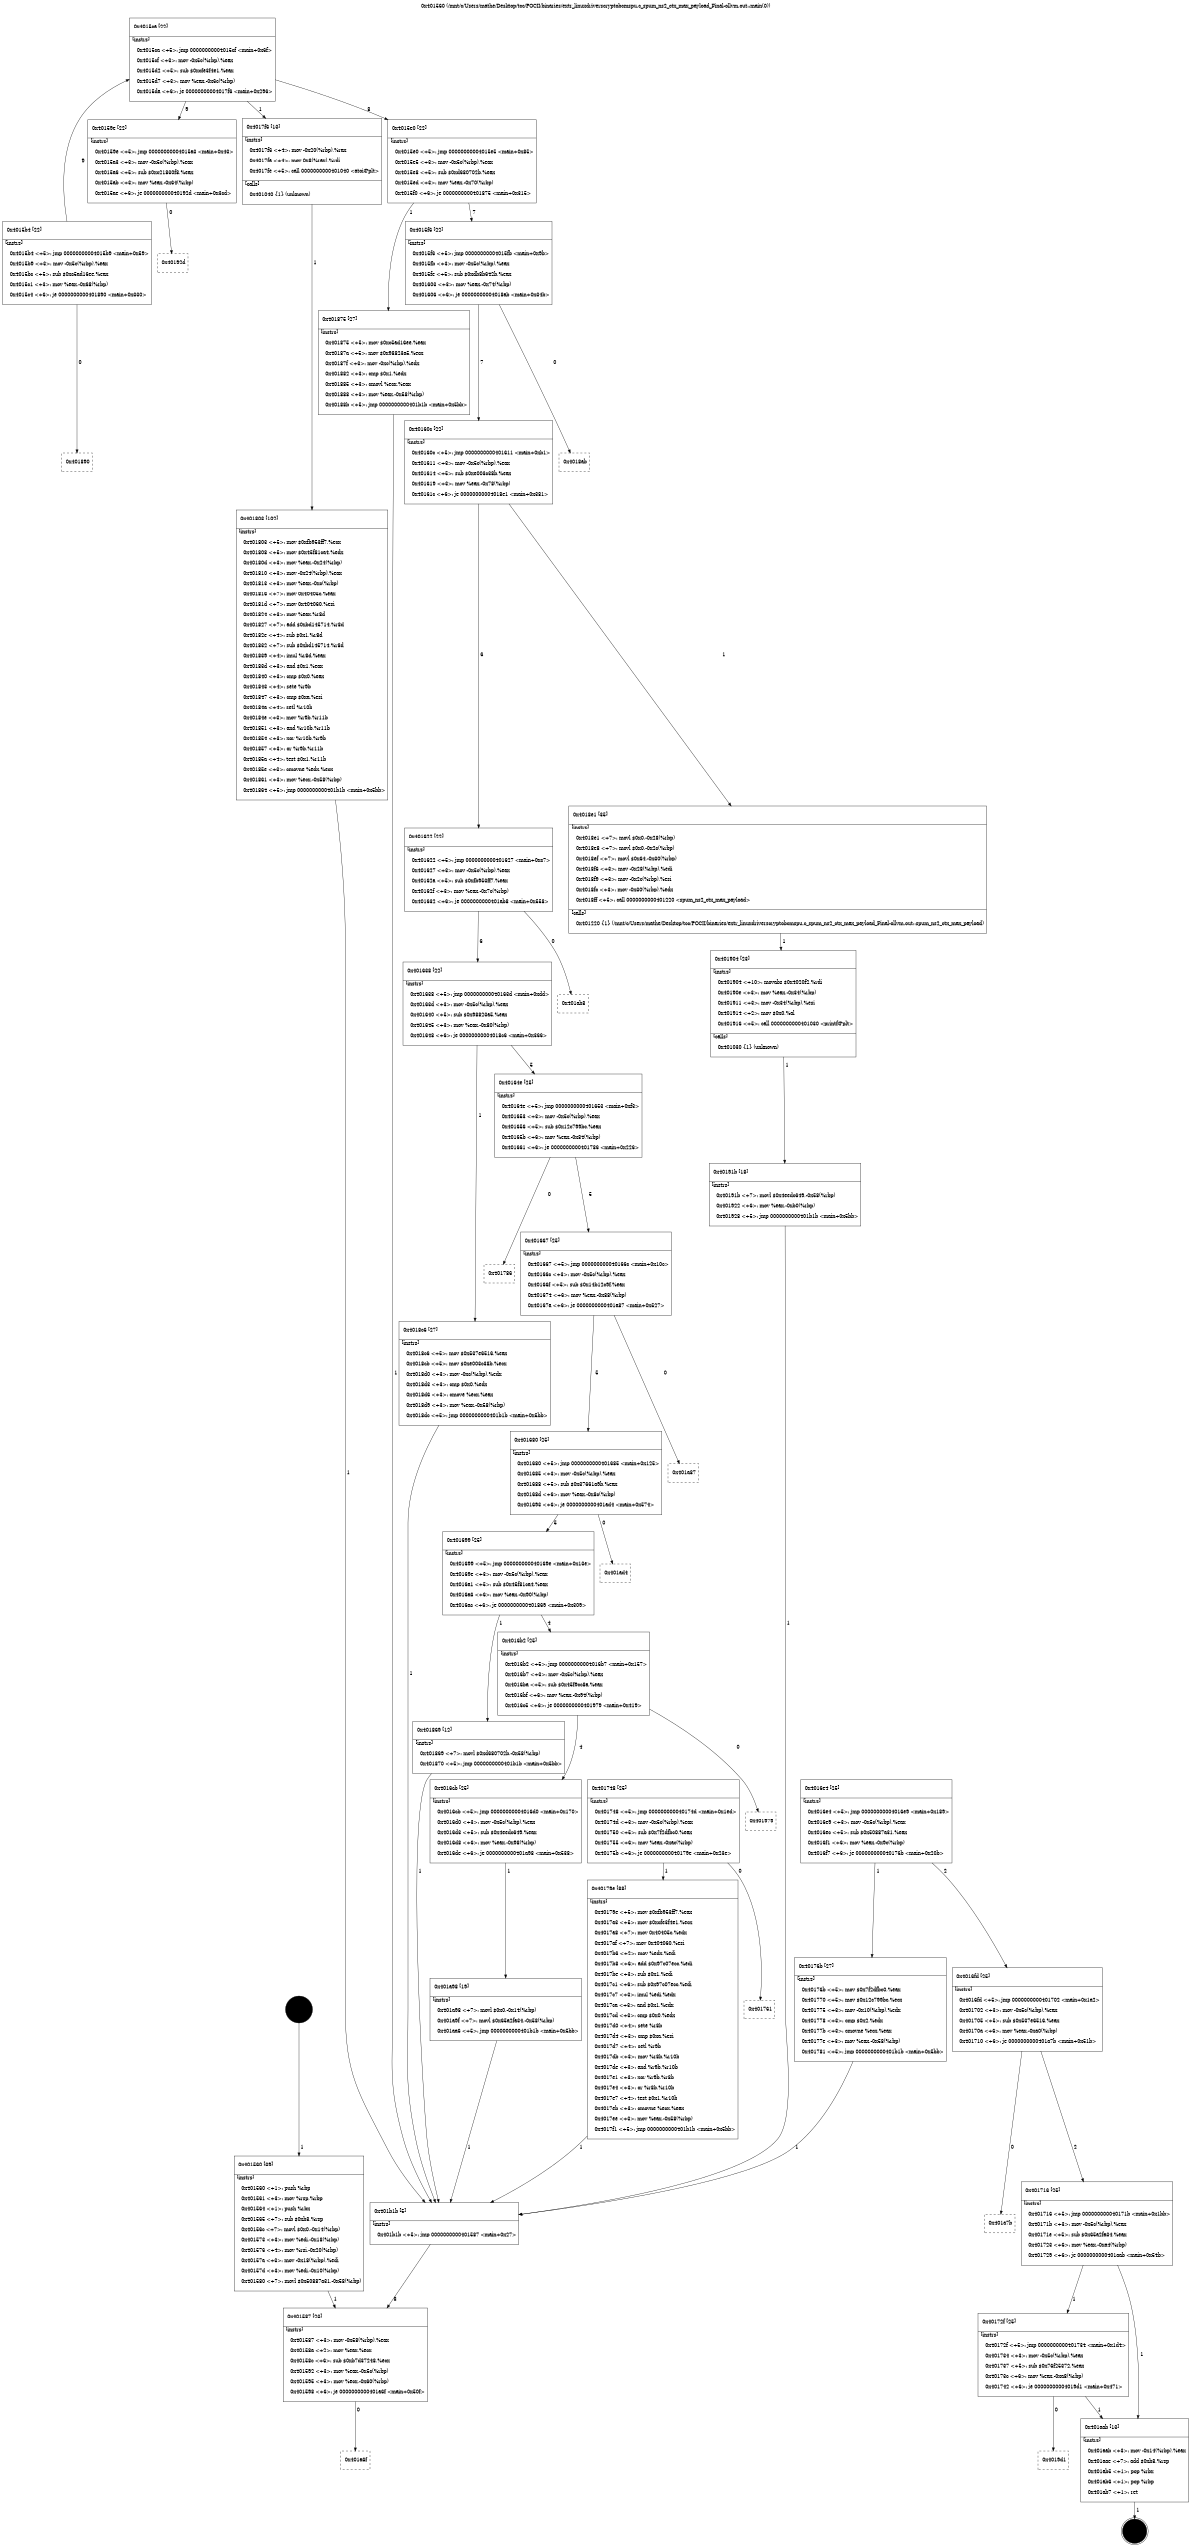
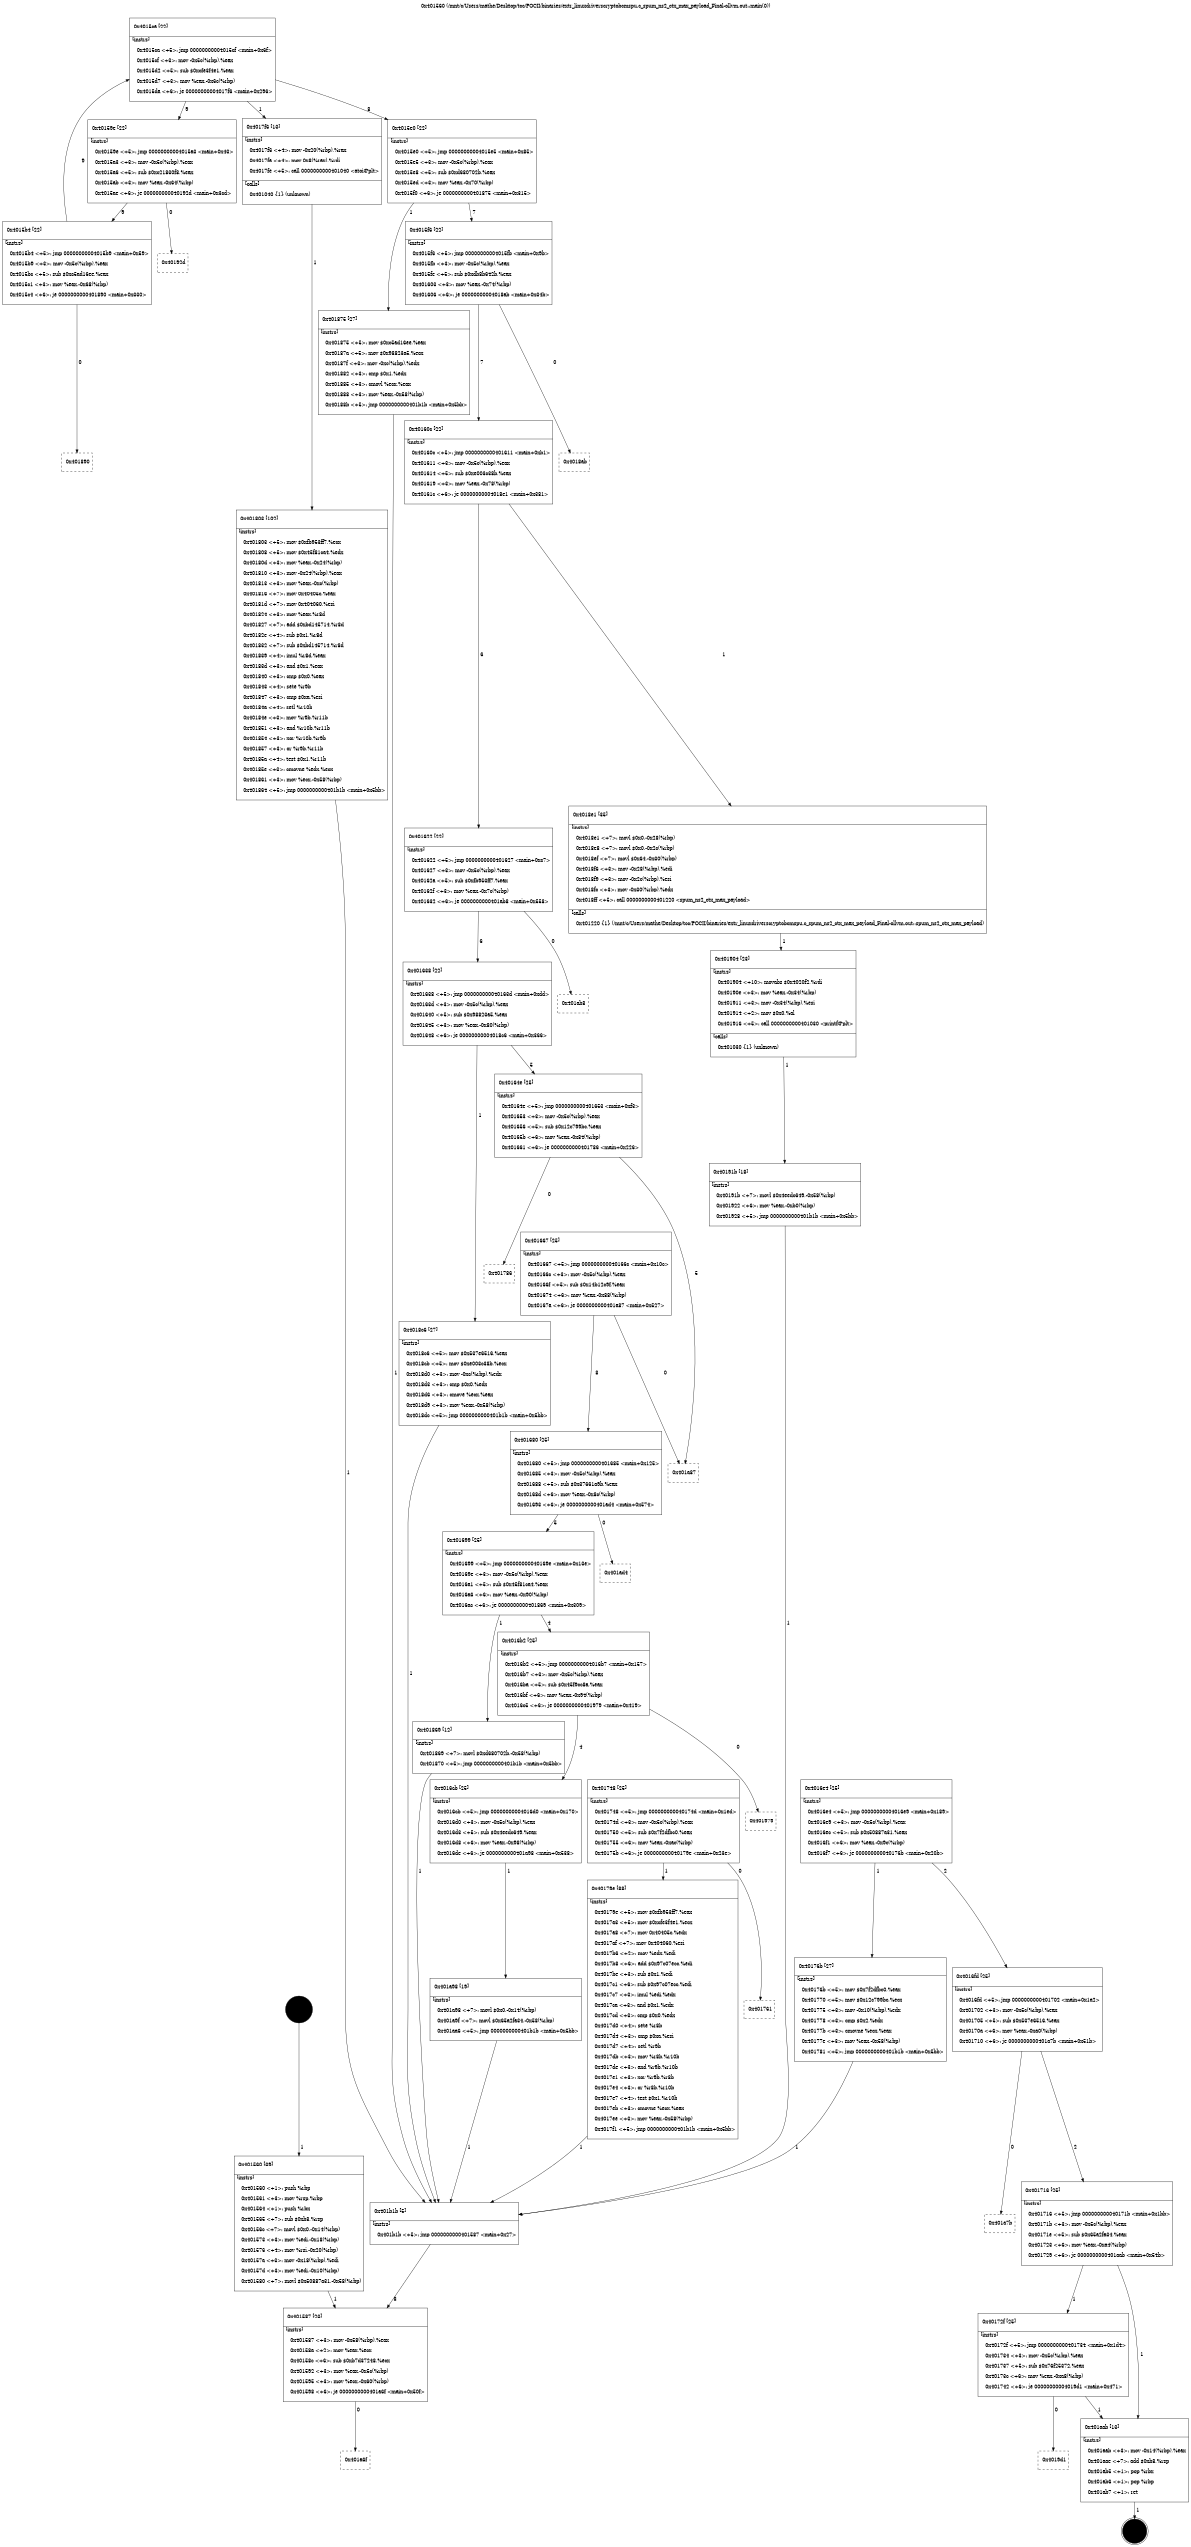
none -> (121, 211)
(582, 1193) -> (691, 1299)
(596, 1373) -> (596, 1373)
